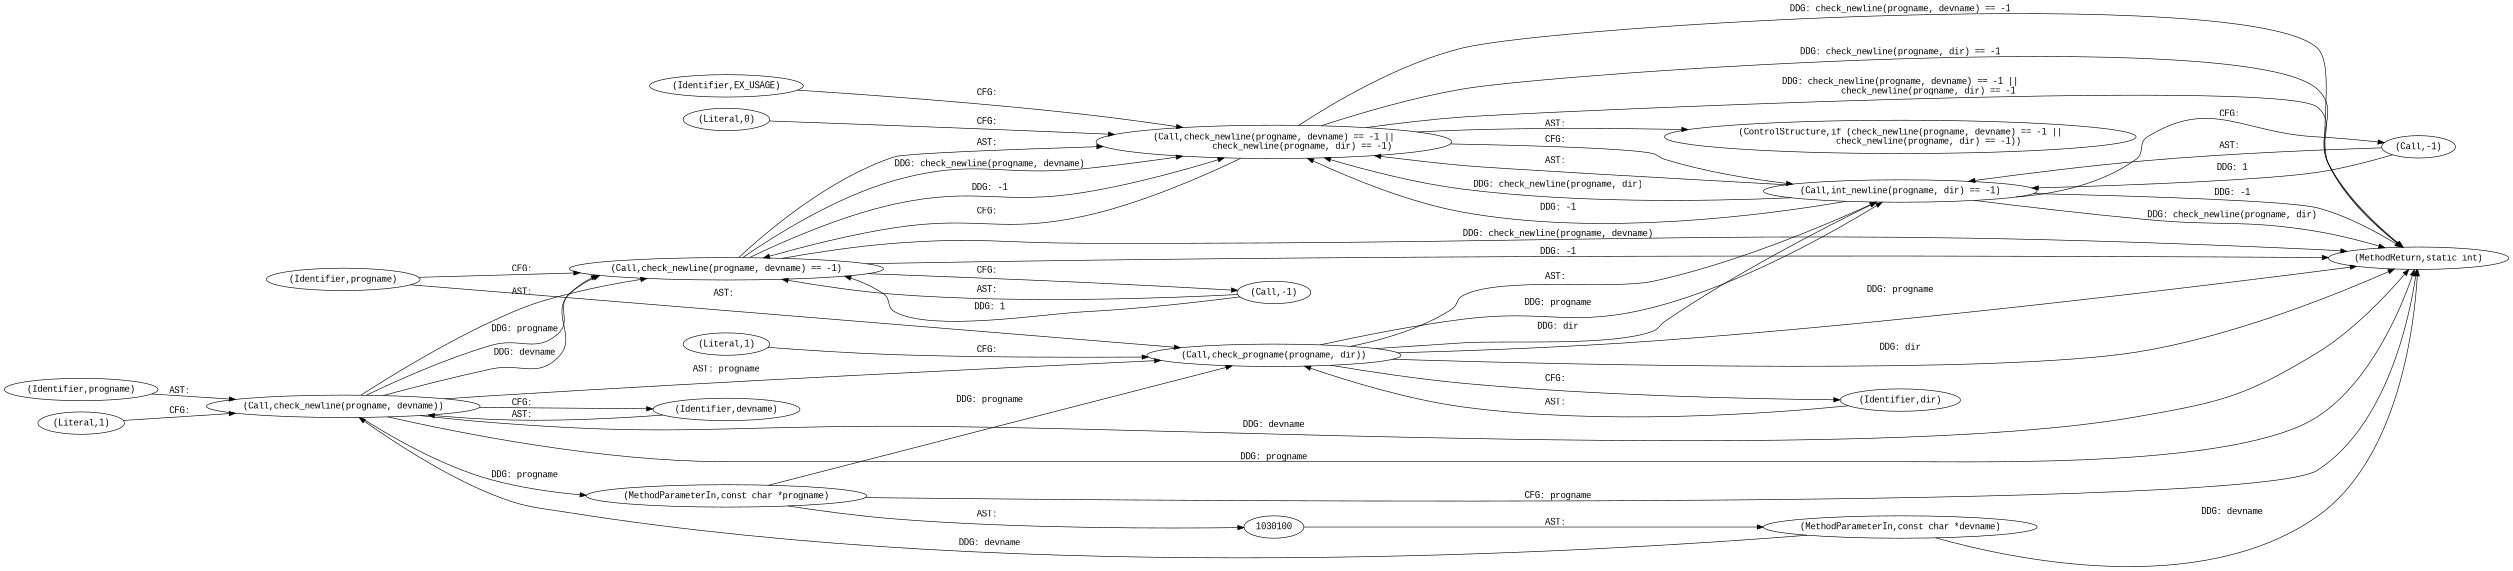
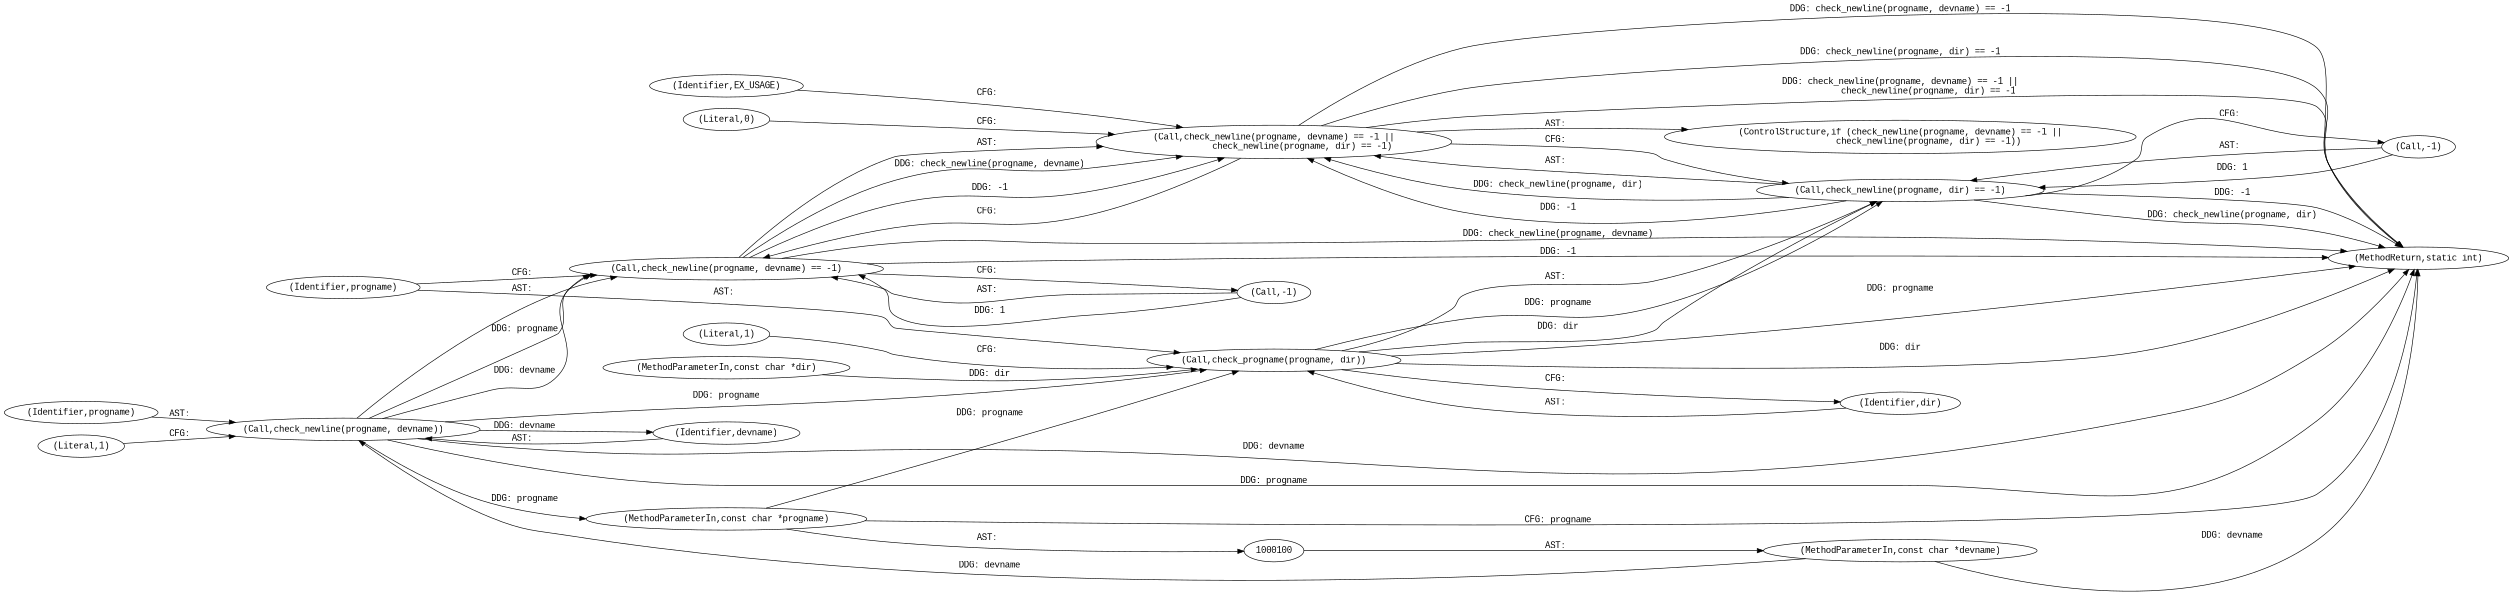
(1900, 191) -> (1900, 190)
none -> (726, 368)
(726, 369) -> (726, 395)
(525, 403) -> (525, 426)
(1274, 527) -> (1274, 551)
